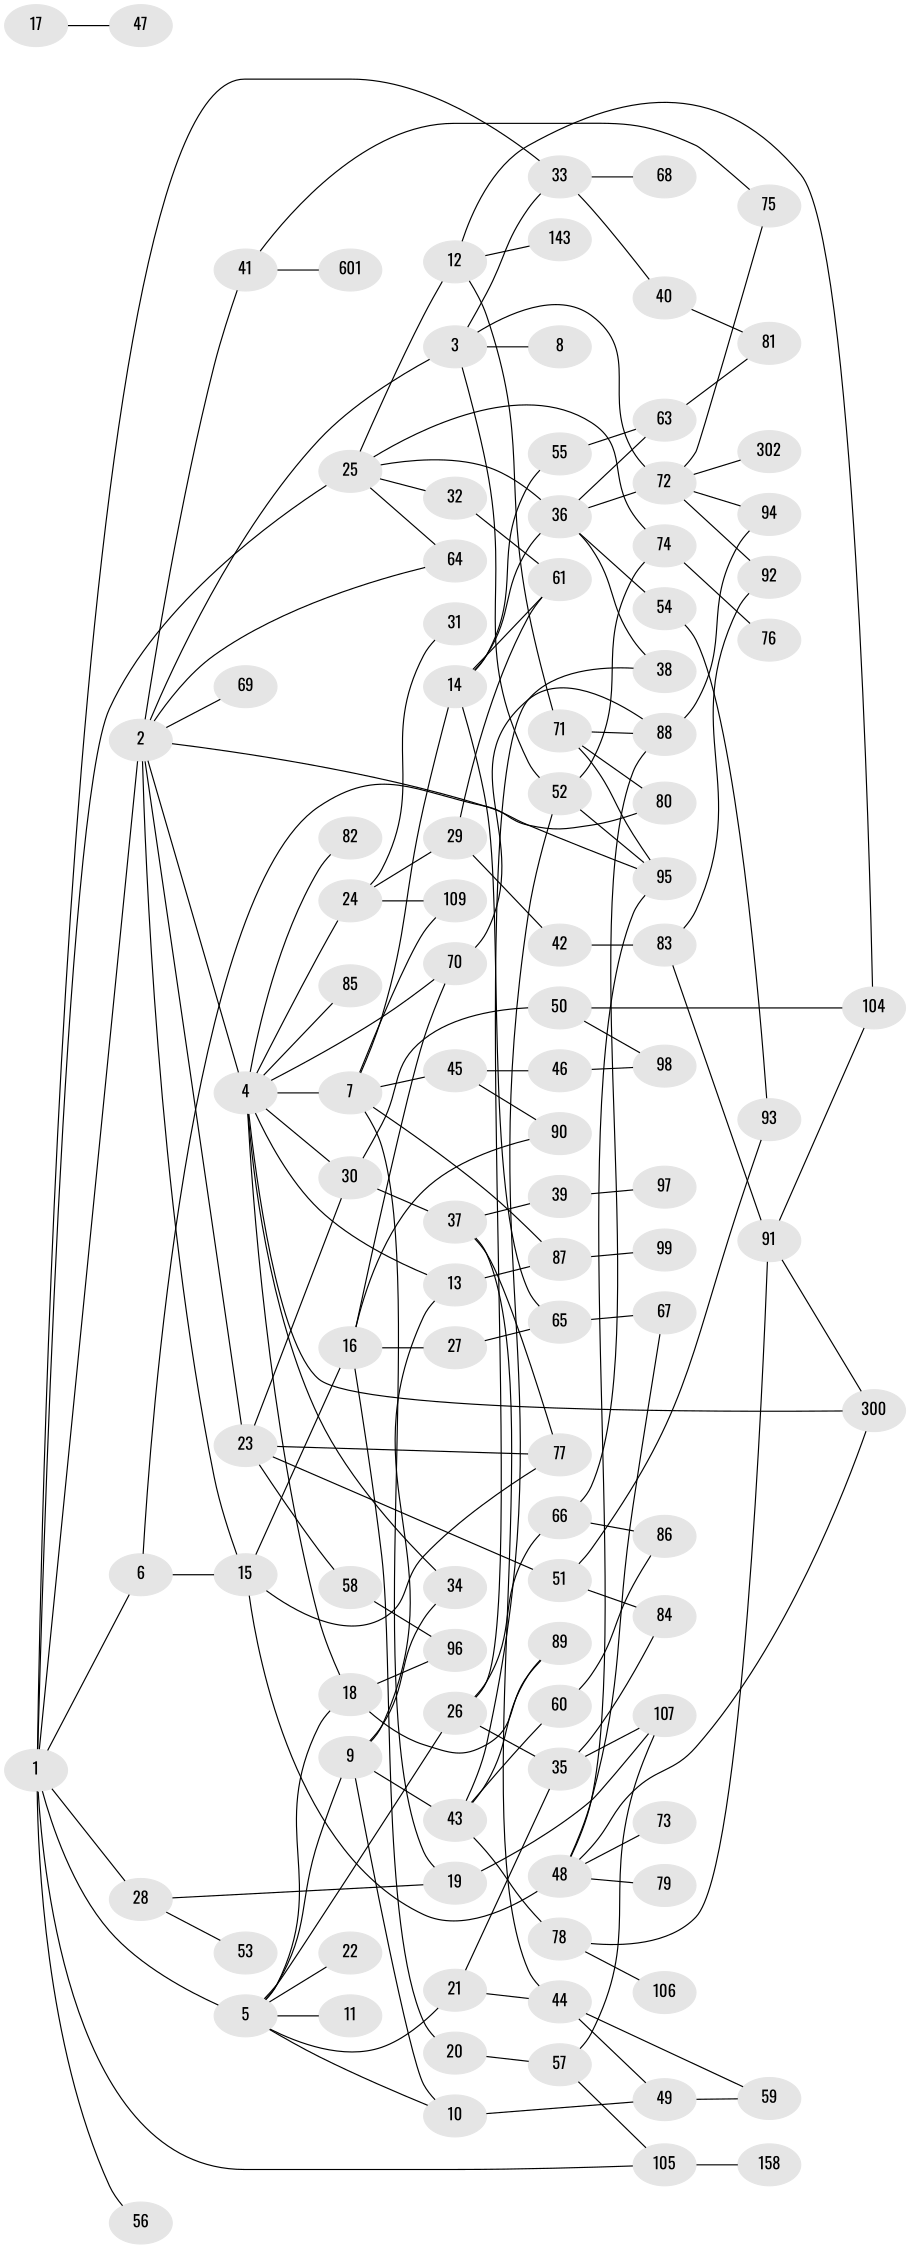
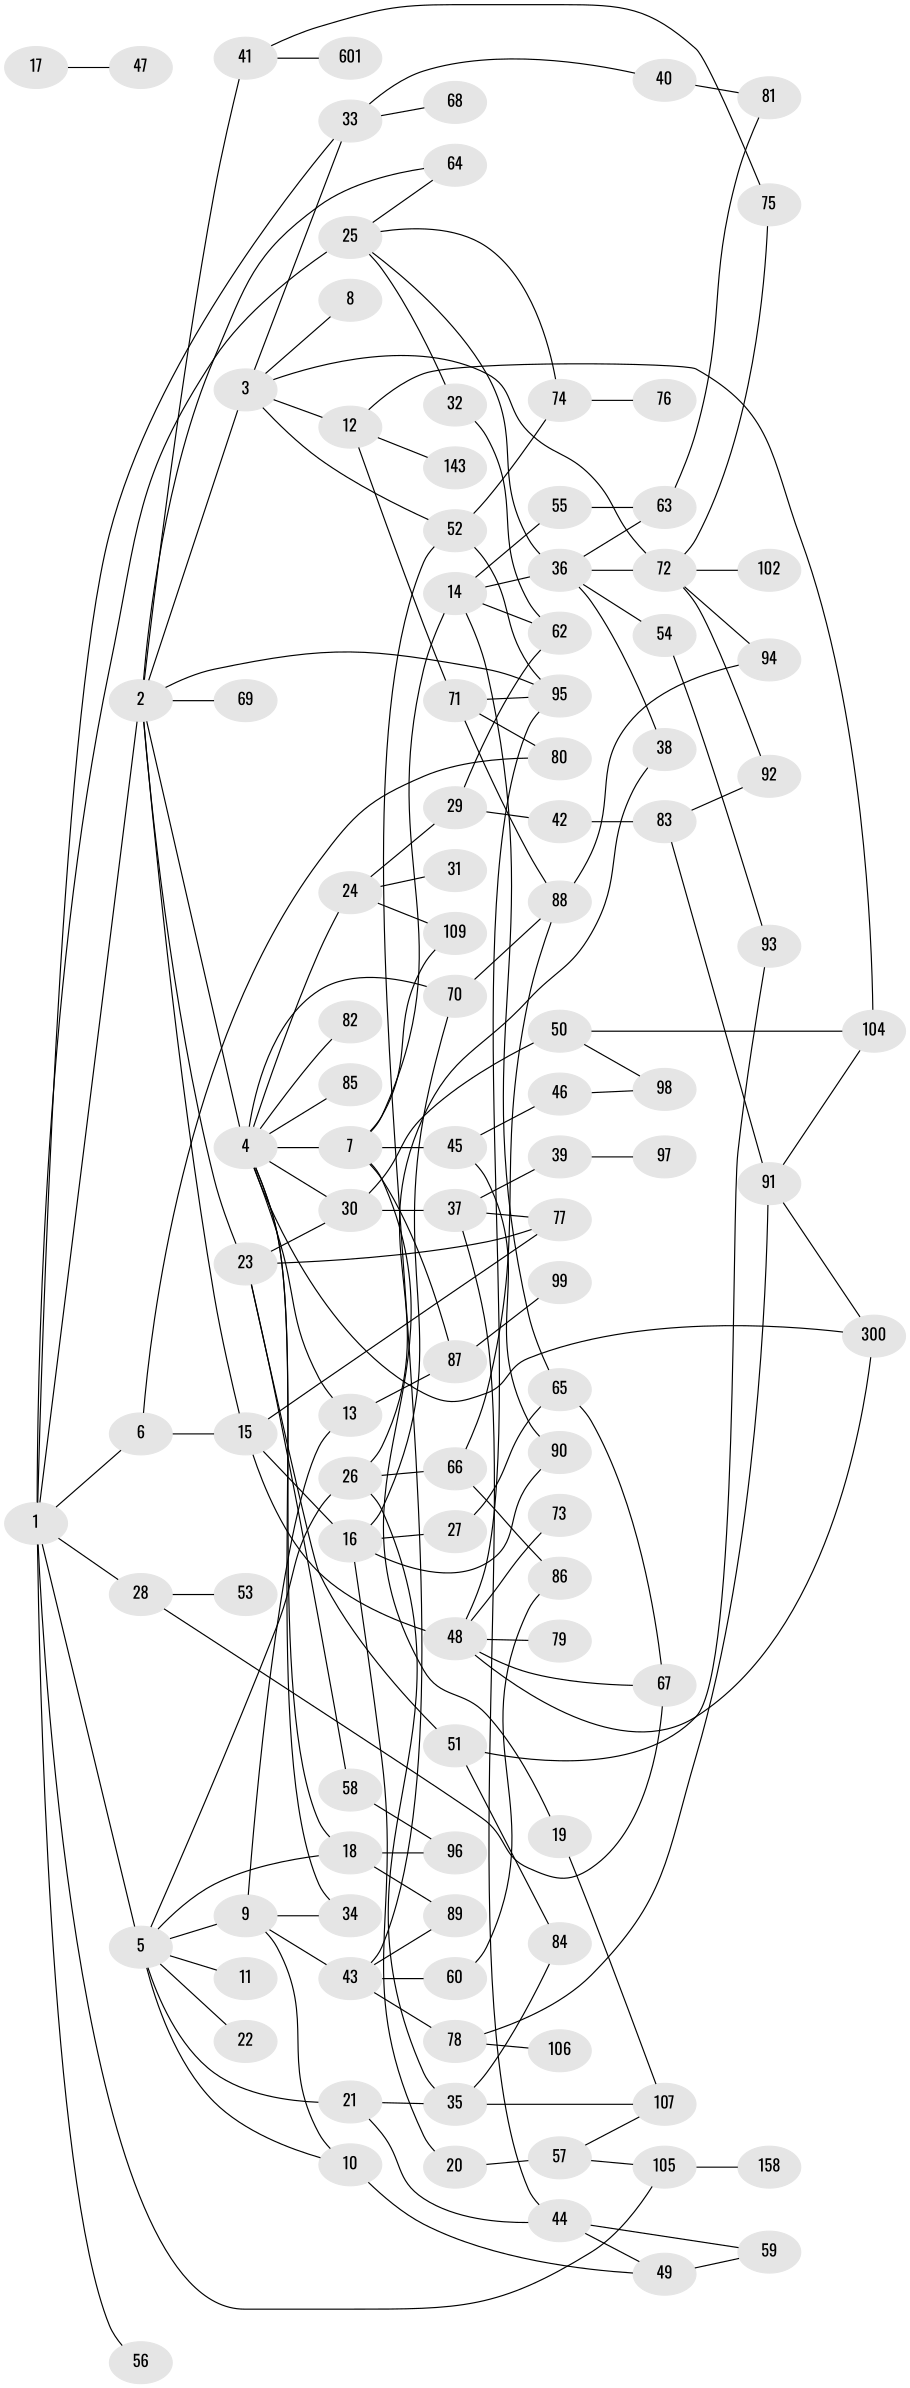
(399, 365) -> (298, 409)
(769, 452) -> (769, 570)
(560, 580) -> (560, 633)
(292, 1892) -> (456, 1800)
